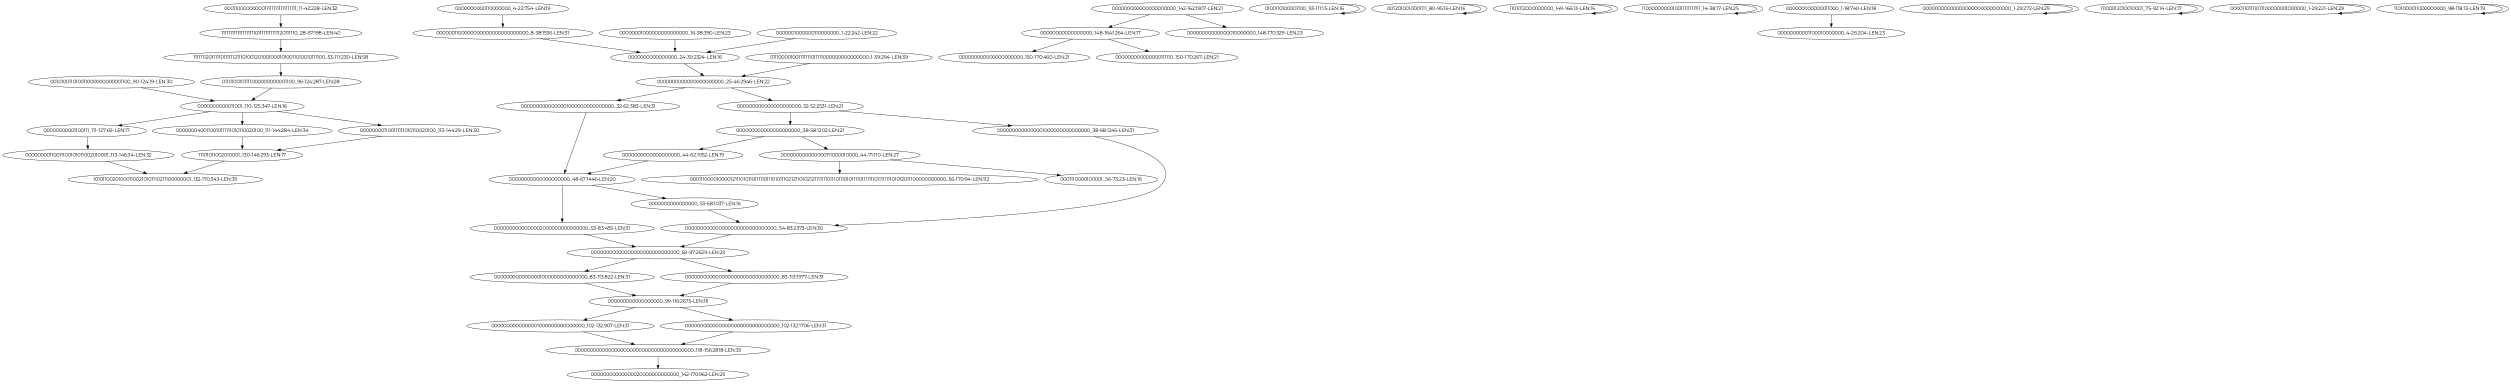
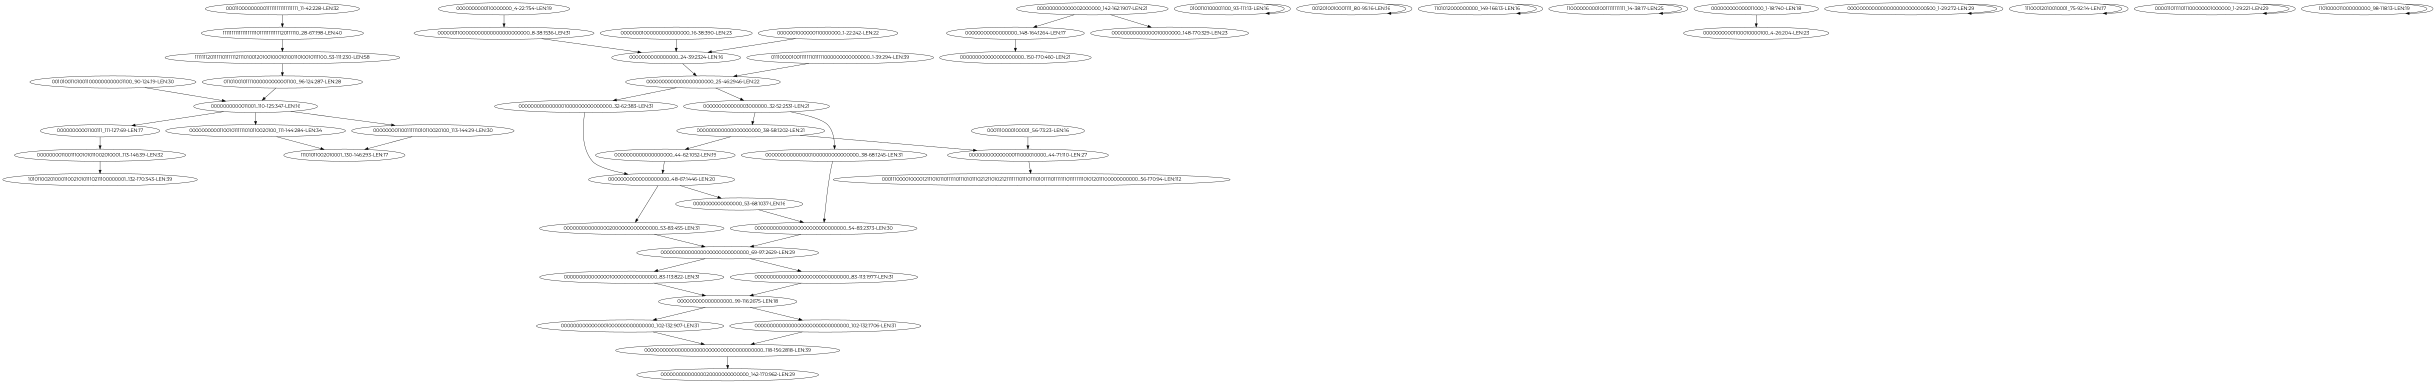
(1167, 9) -> (1092, 9)
(1986, 9) -> (1911, 9)
(1831, 33) -> (1756, 33)
(1167, 58) -> none
(790, 106) -> (757, 106)
(242, 131) -> (256, 131)
(88, 155) -> (100, 155)
(206, 167) -> none
(974, 167) -> (1028, 141)
